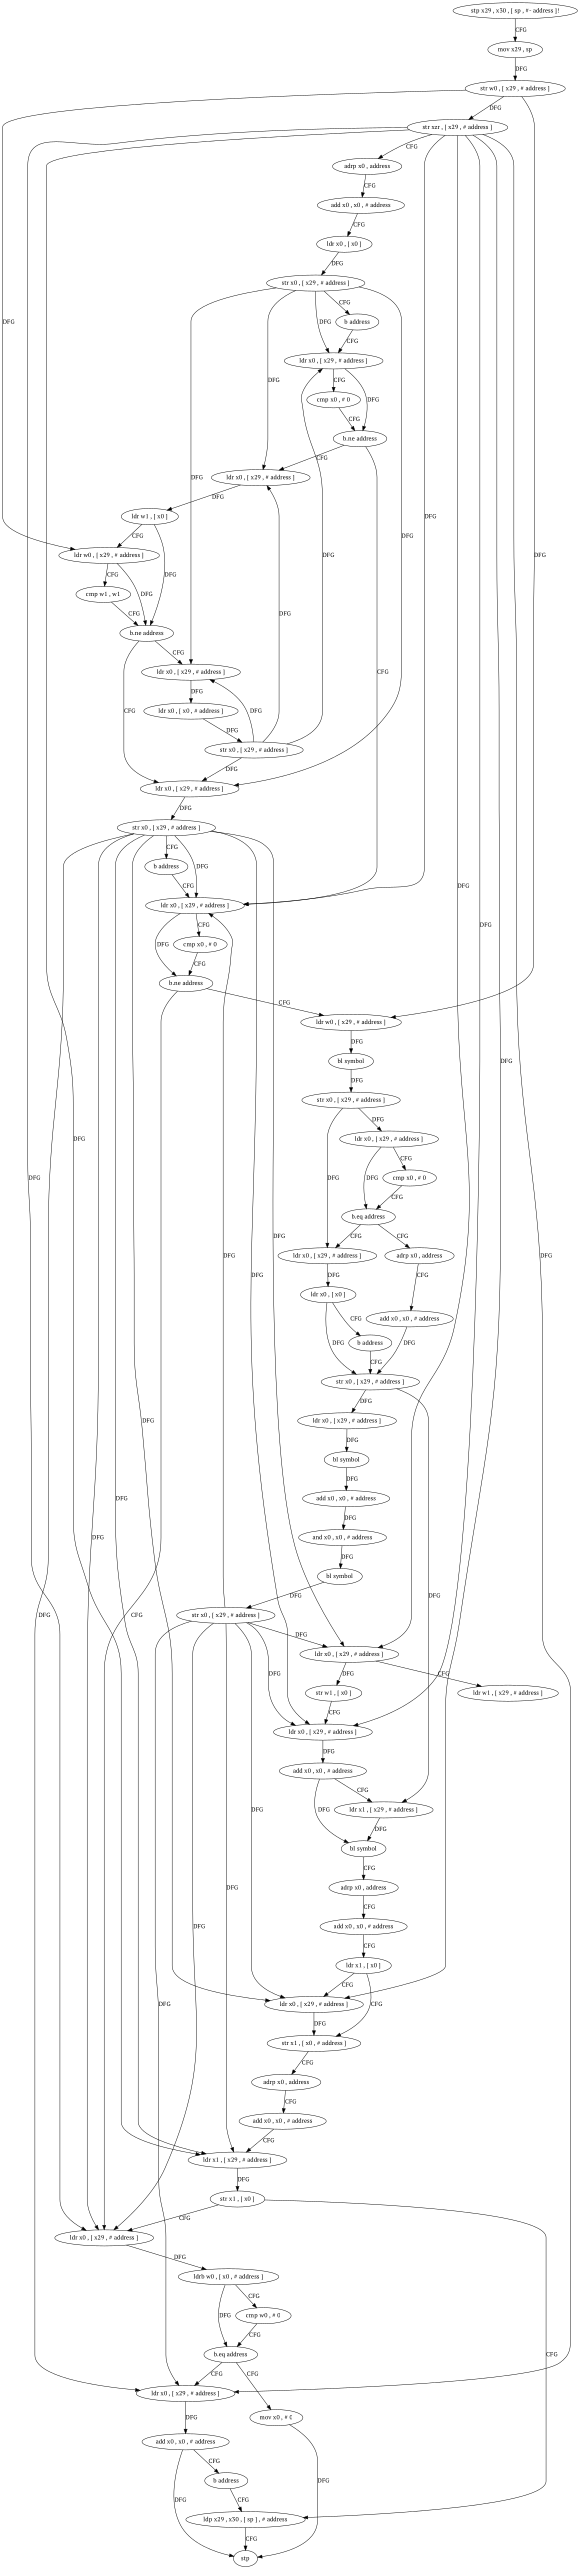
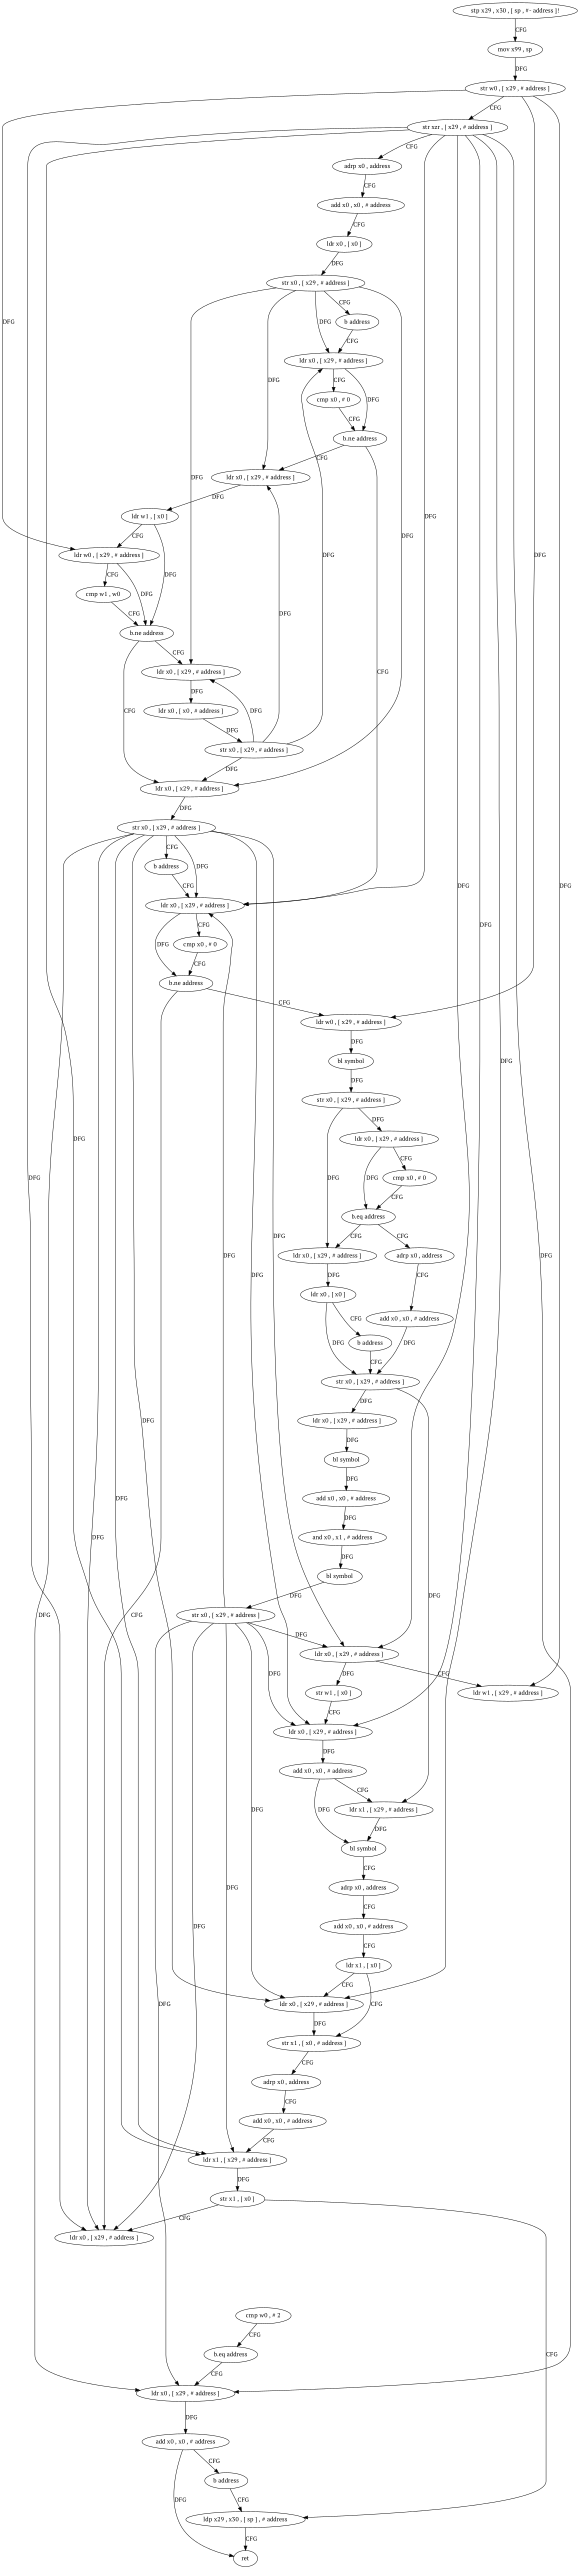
(515, 50) -> (515, 50)
(496, 108) -> (496, 108)
(103, 594) -> (103, 594)
none -> (559, 890)
(343, 1538) -> (343, 1538)
(229, 2277) -> none
(263, 2316) -> (263, 2316)
(276, 2418) -> none
(246, 2559) -> (246, 2559)
